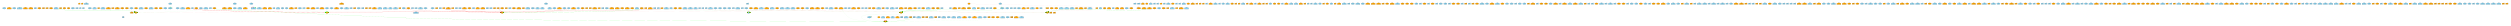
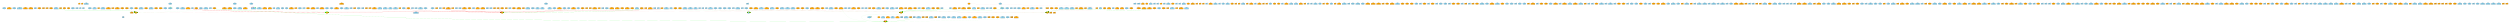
(1022, 17) -> none
